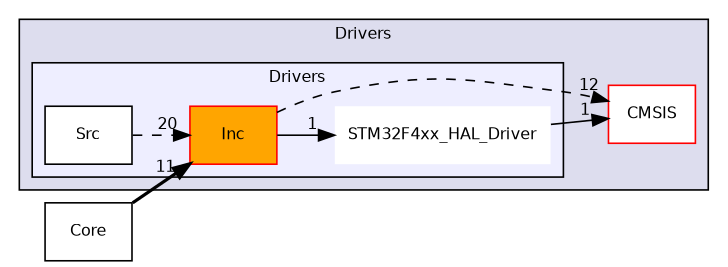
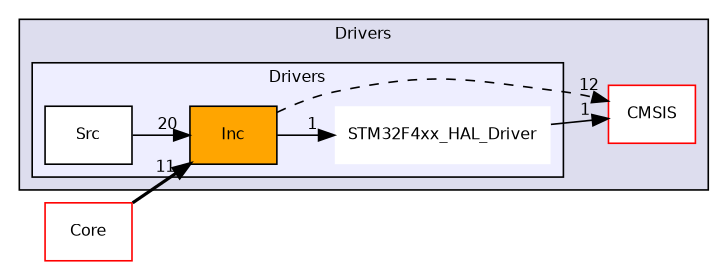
(153, 135) -> (153, 135)
(233, 135) -> (233, 135)
(89, 232) -> (89, 232)
